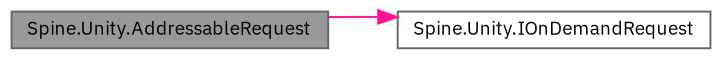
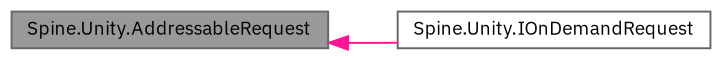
(353, 17) -> (373, 43)
